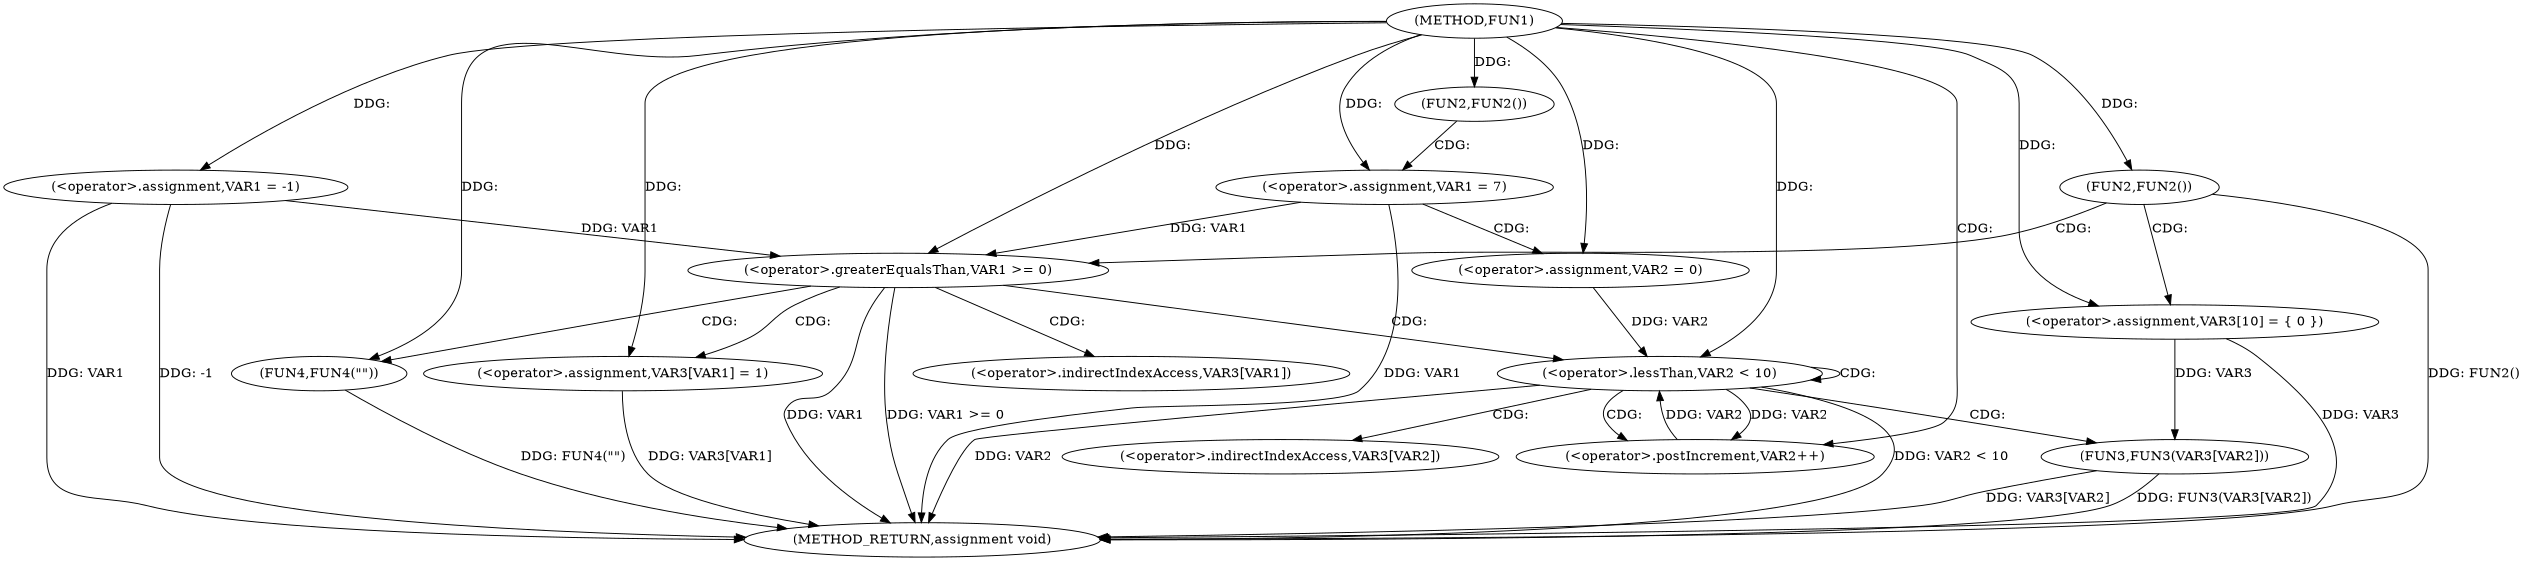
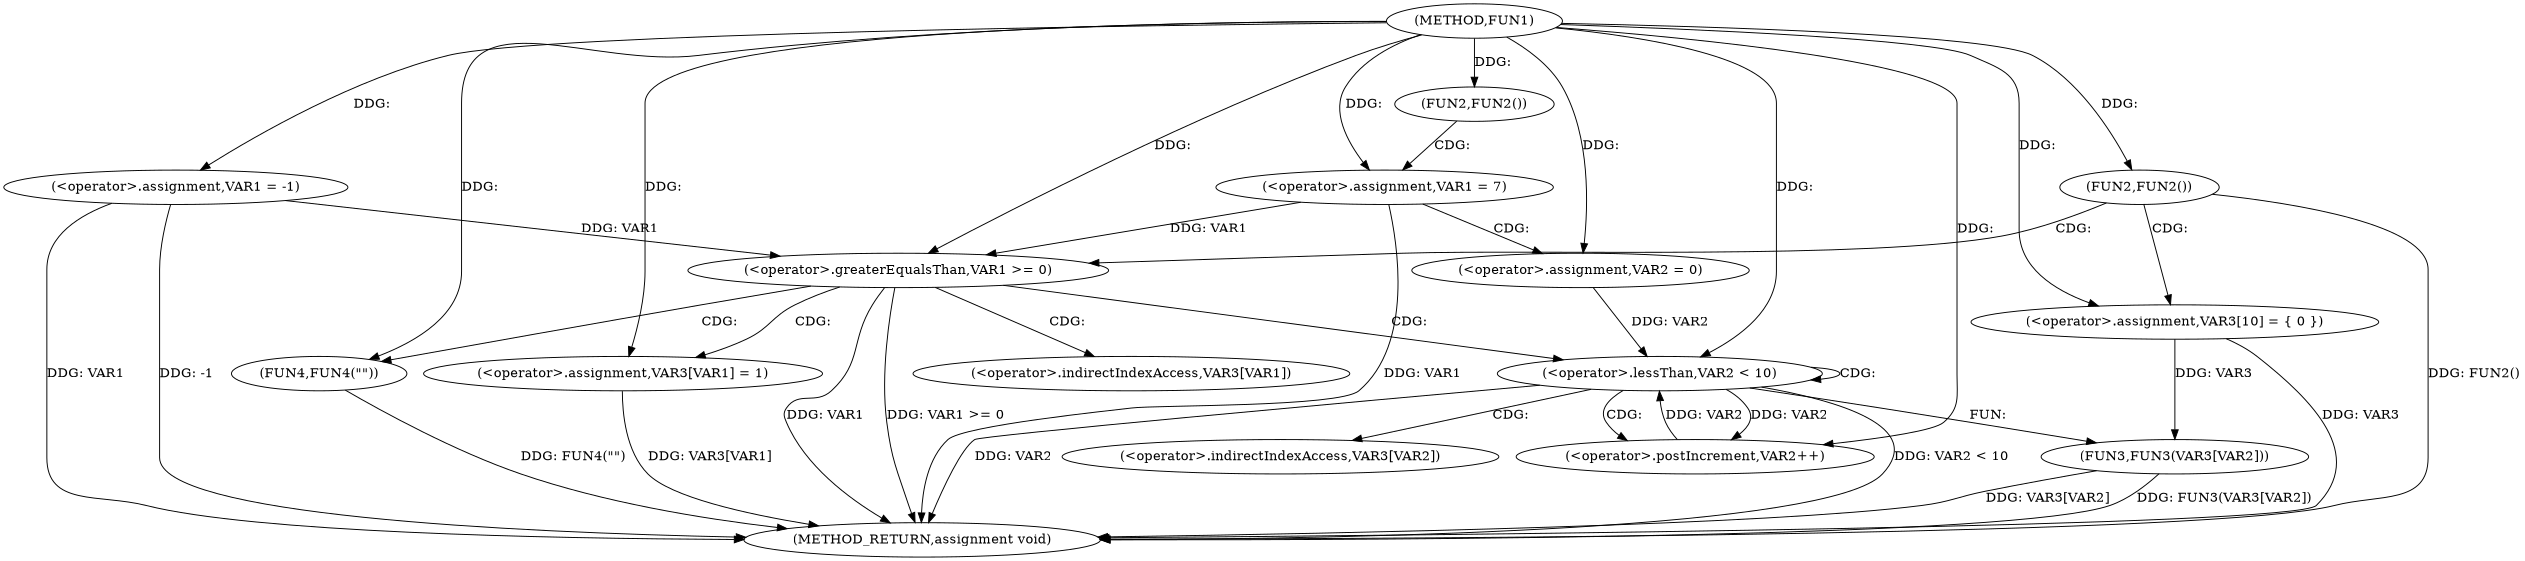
(1978, 229) -> (1978, 229)
(1990, 415) -> (1990, 415)
